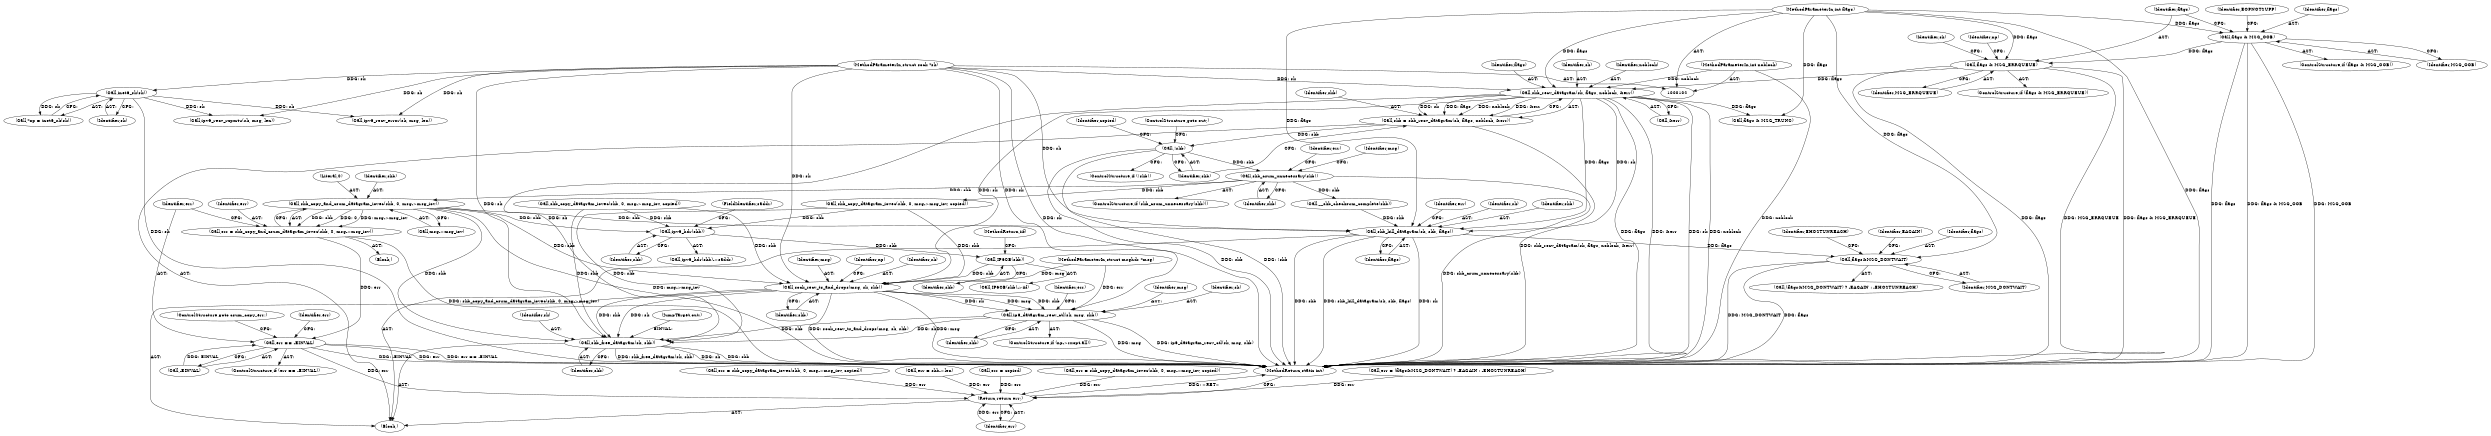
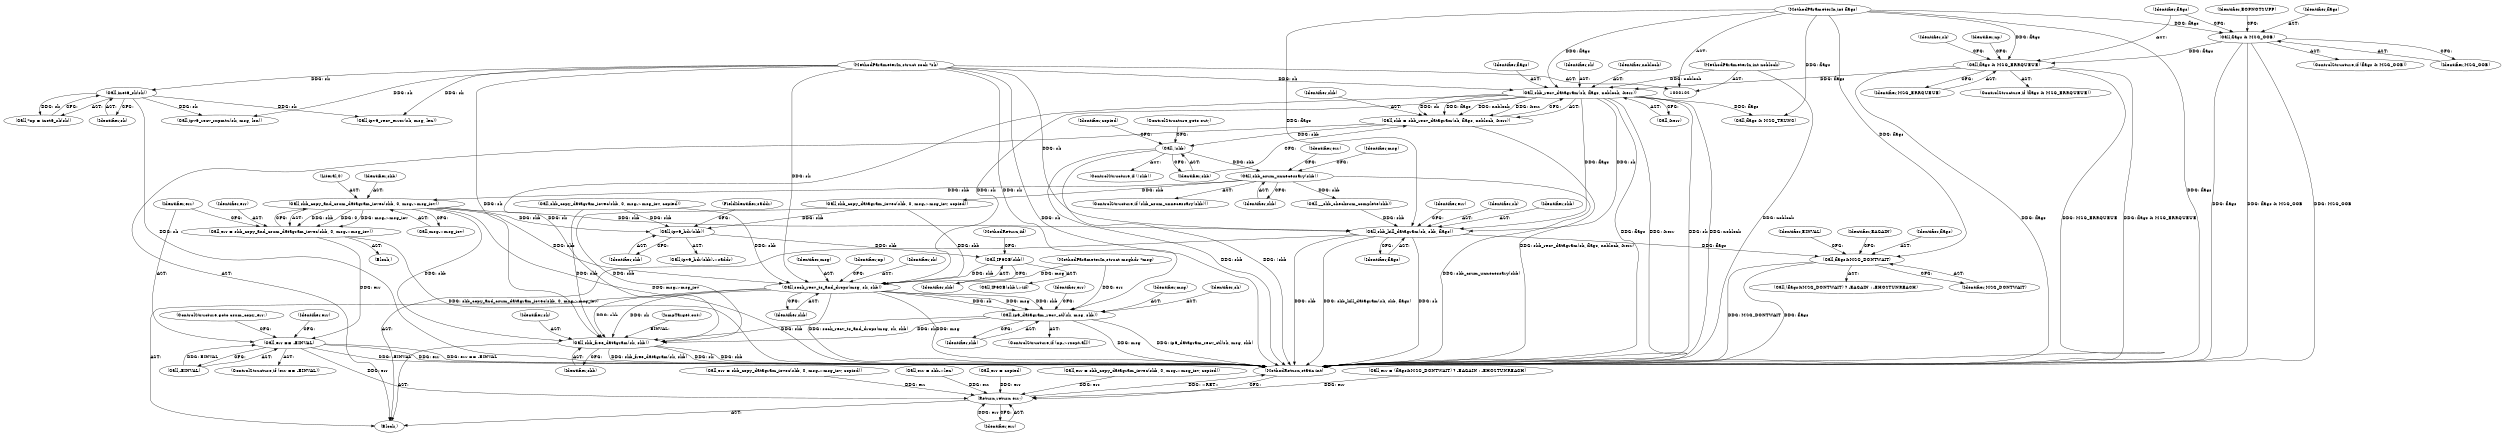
(1157, 162) -> (1156, 162)
(1815, 232) -> (1800, 232)
